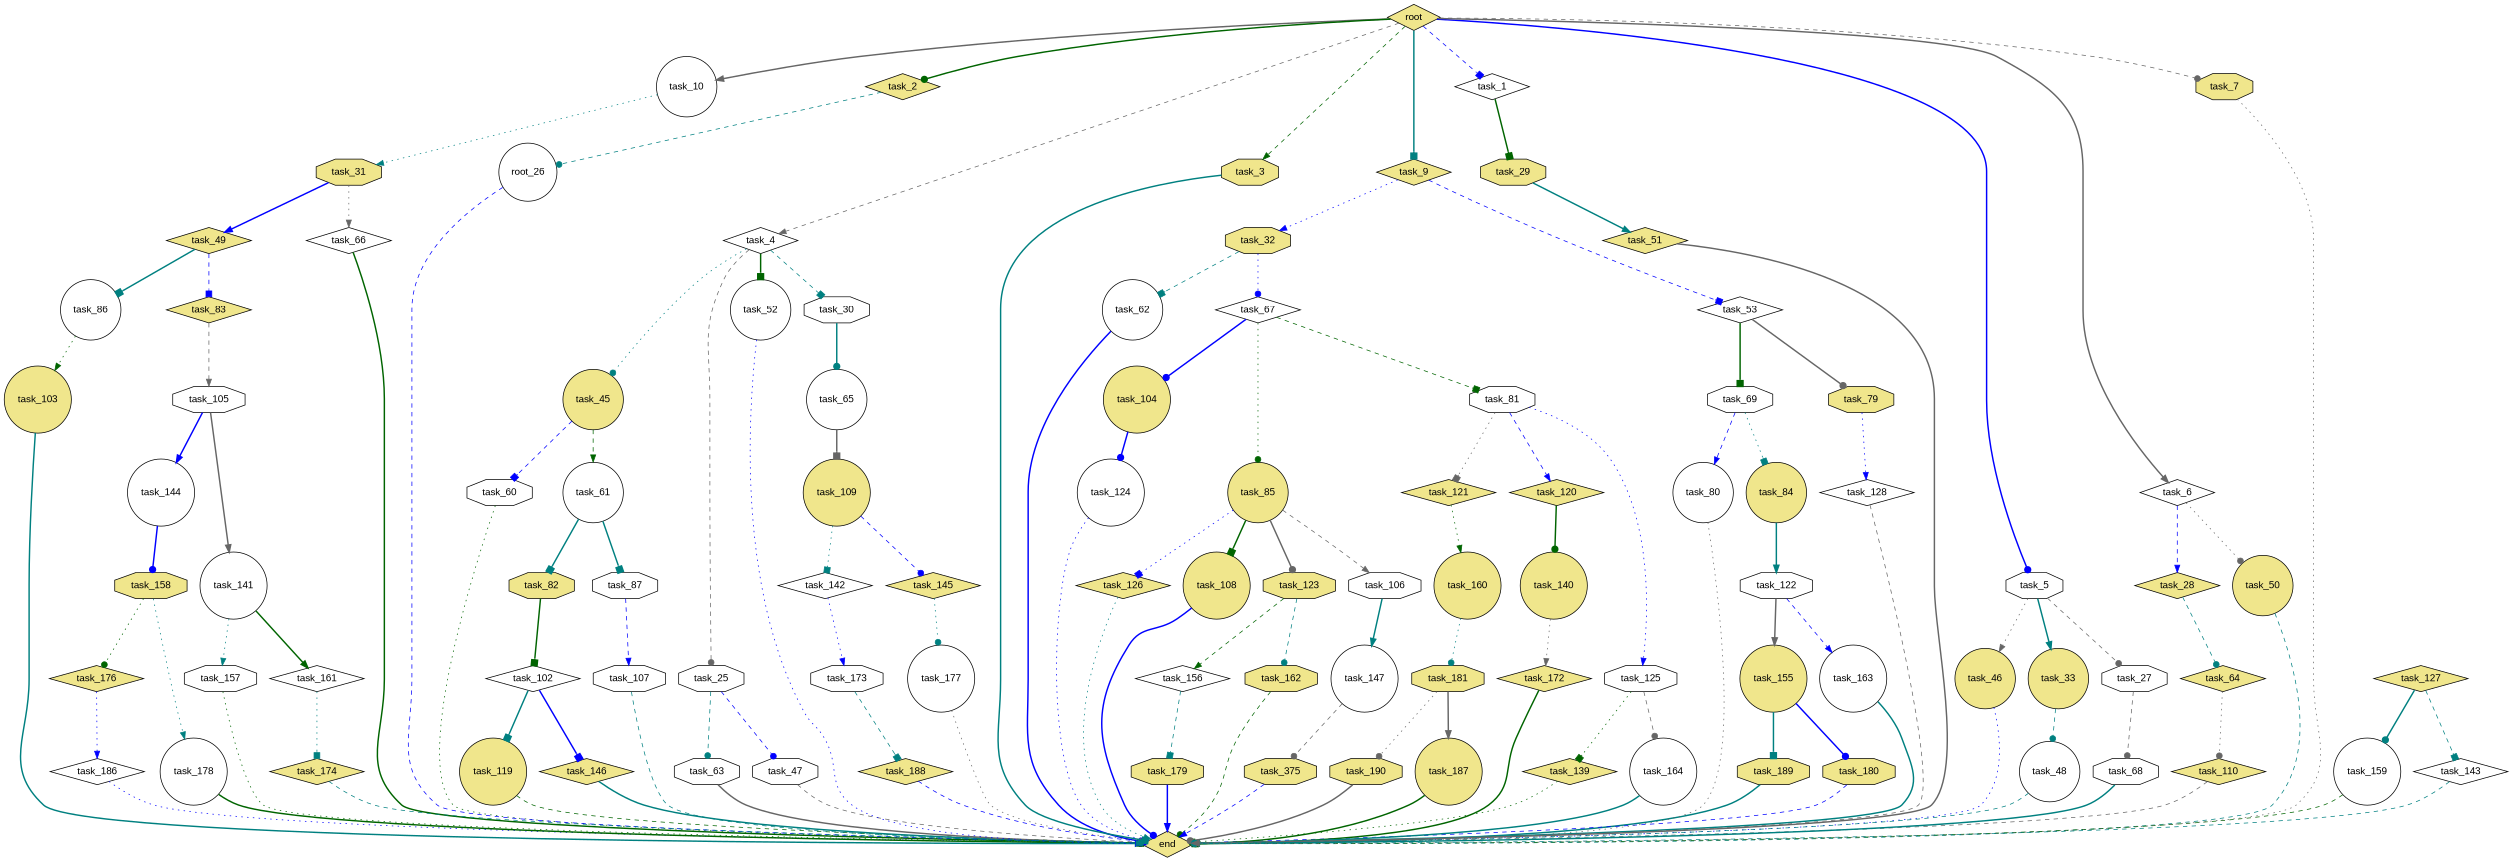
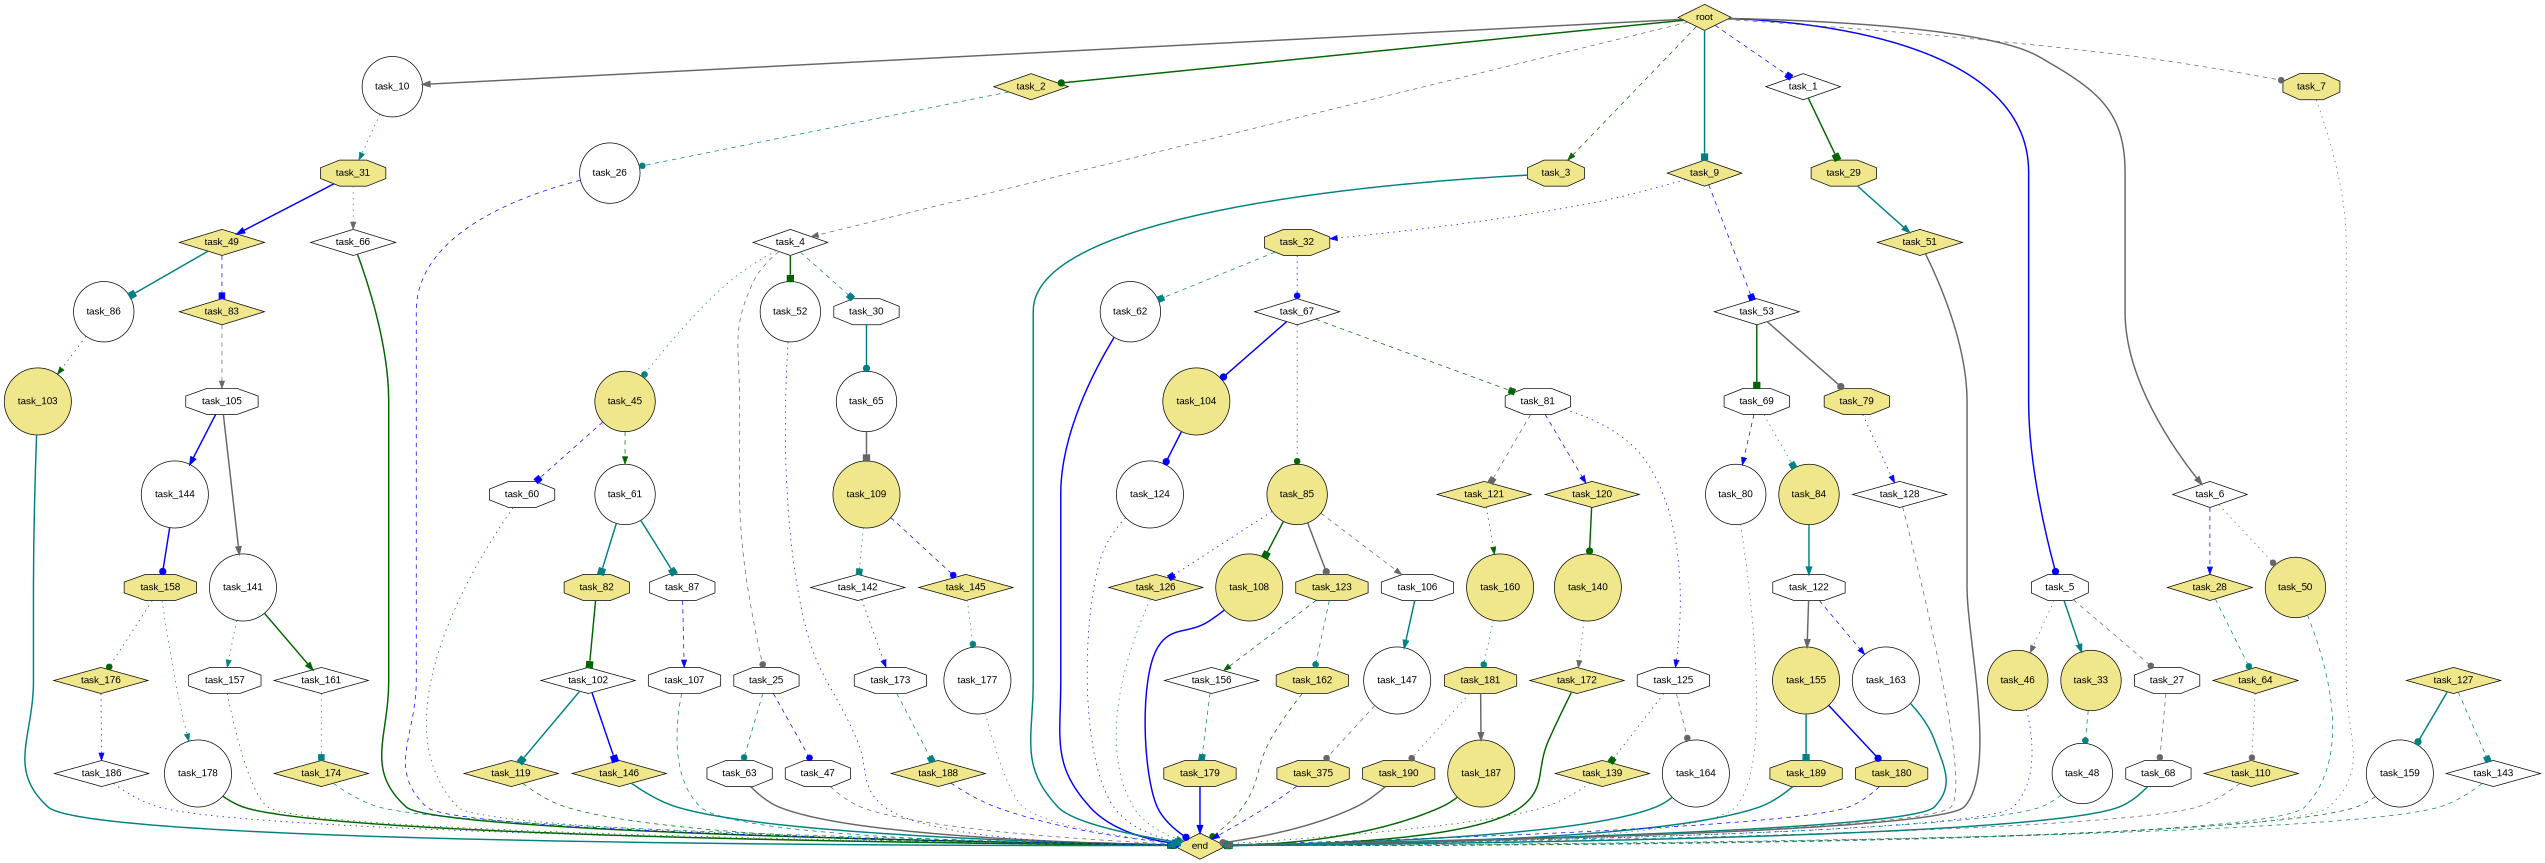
(528, 172) -> (610, 173)
(1477, 444) -> (1512, 446)
(493, 772) -> (511, 773)
